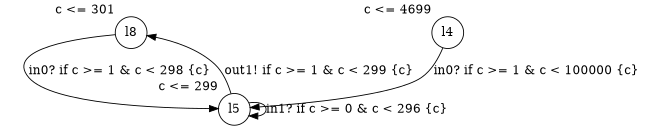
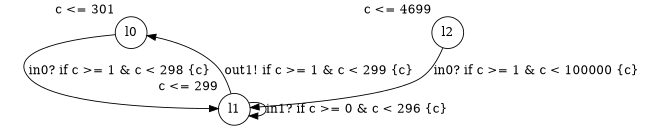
(131, 33) -> (131, 33)
(448, 33) -> (448, 33)
(234, 109) -> (234, 109)
